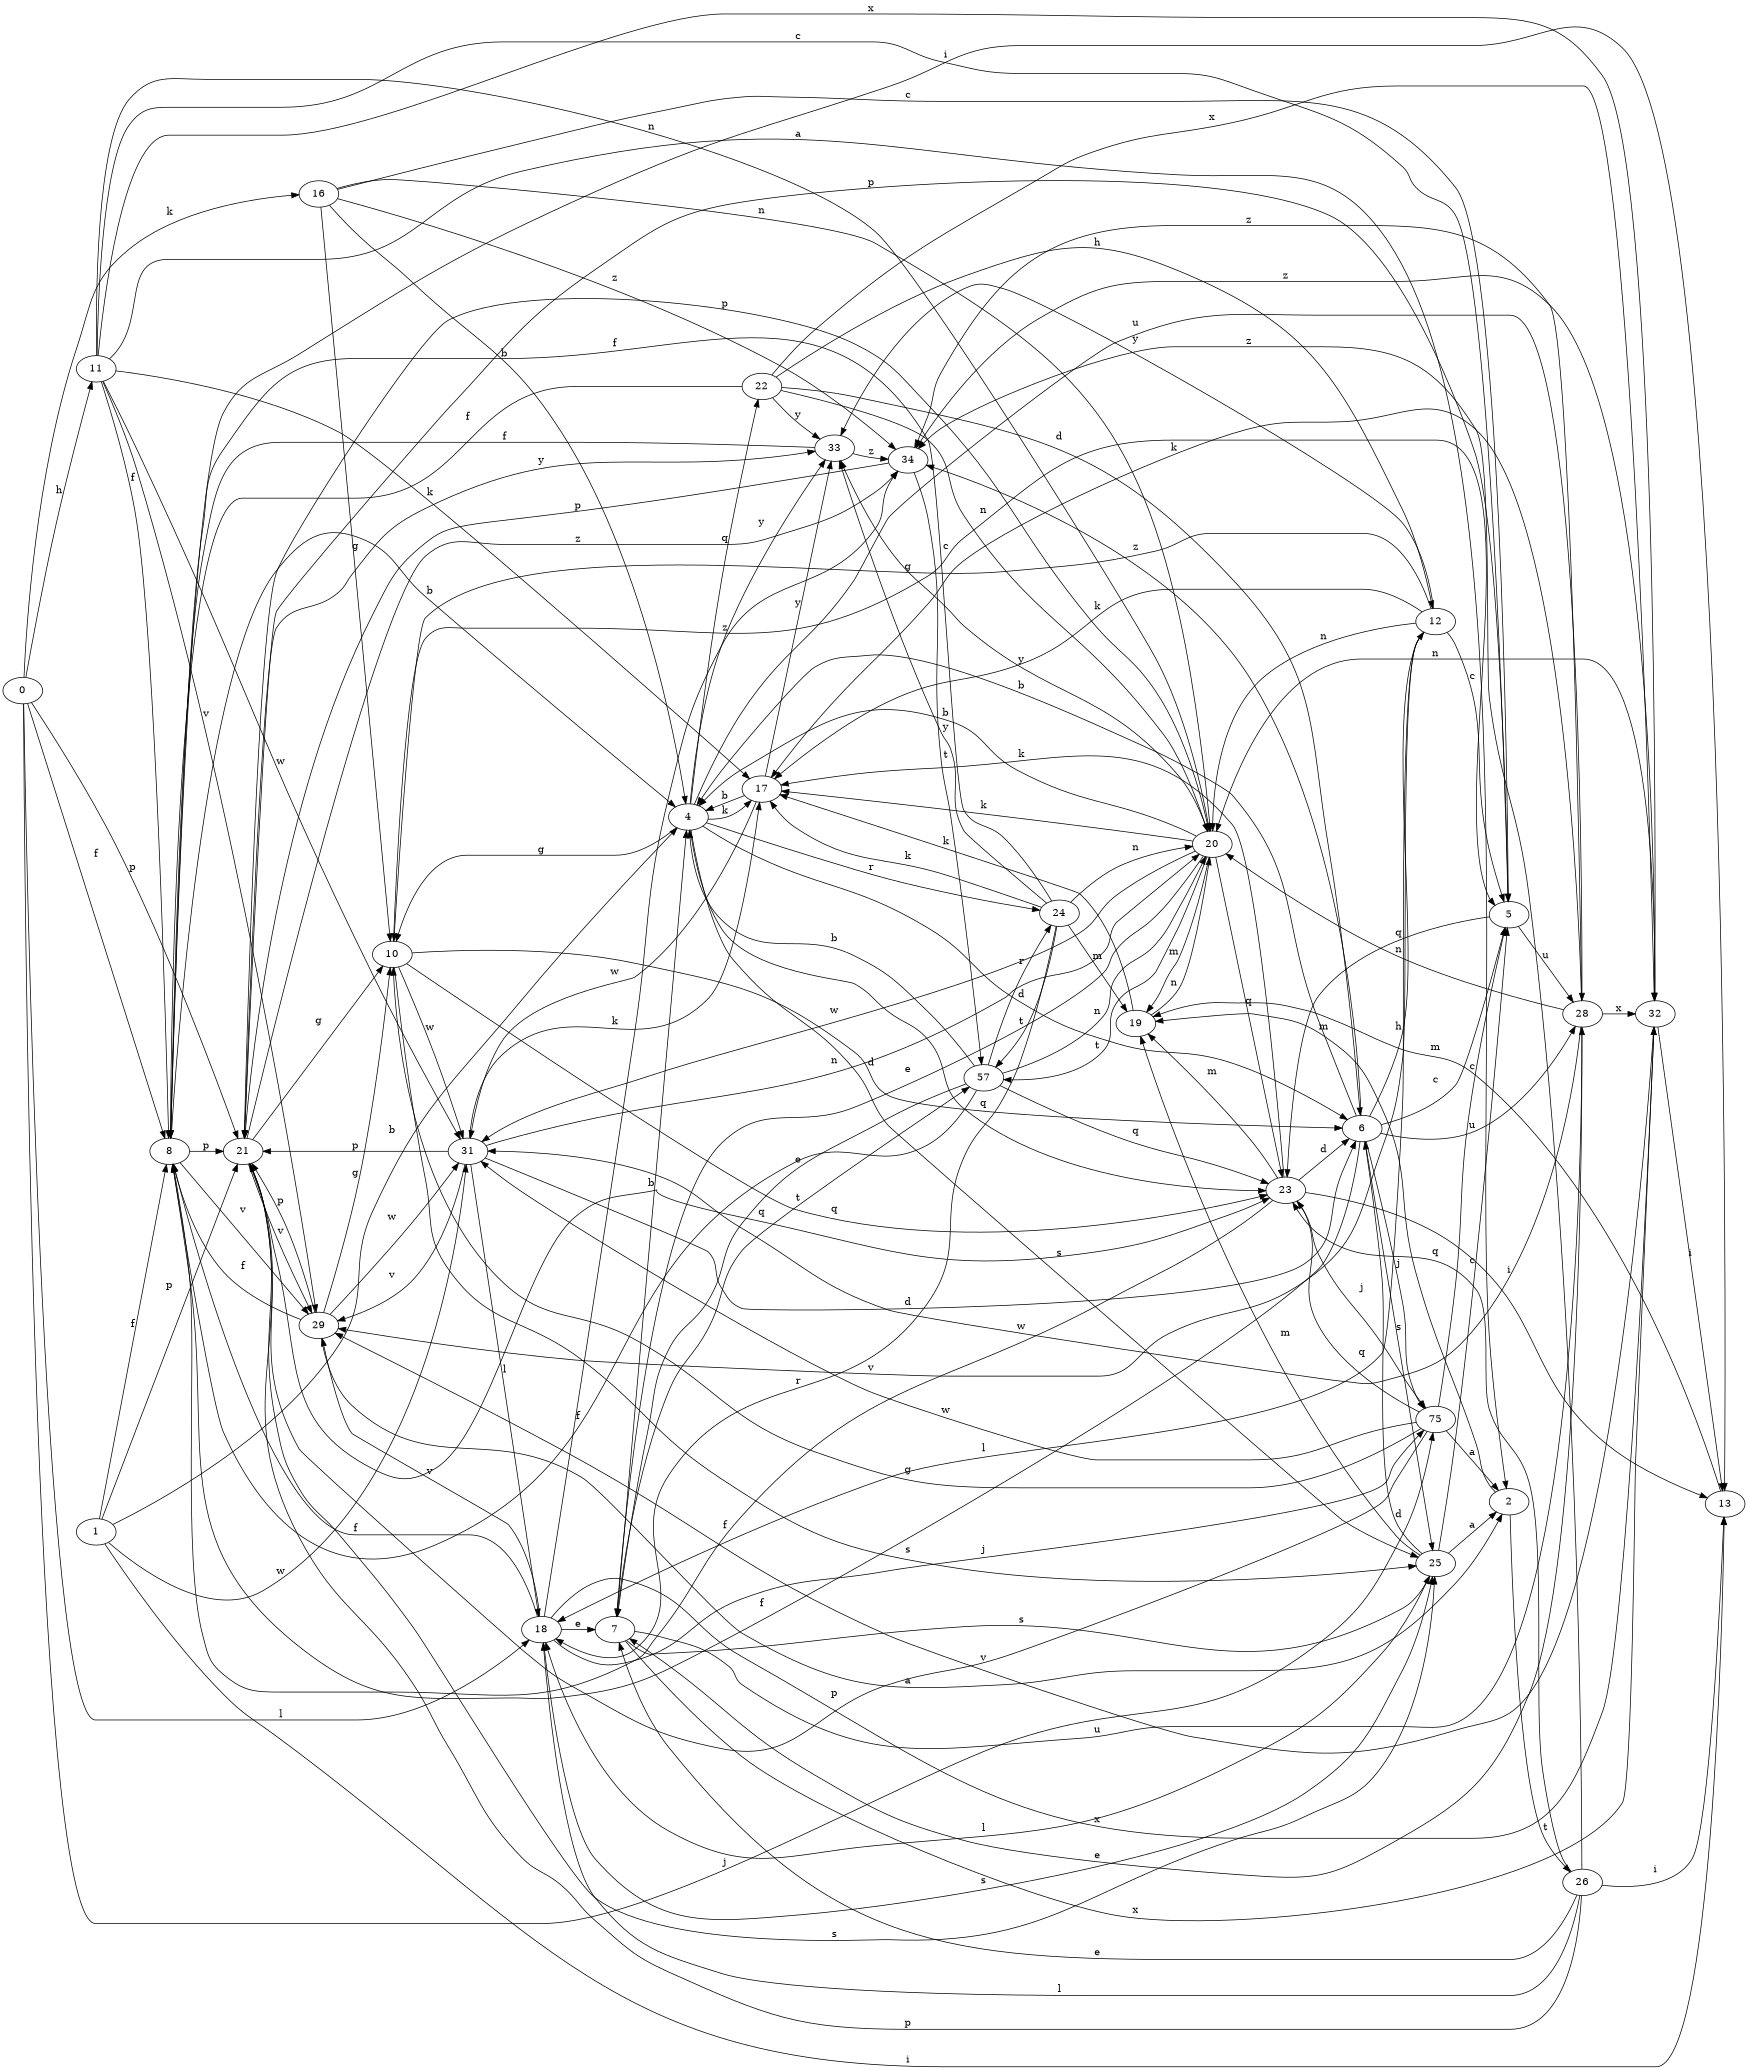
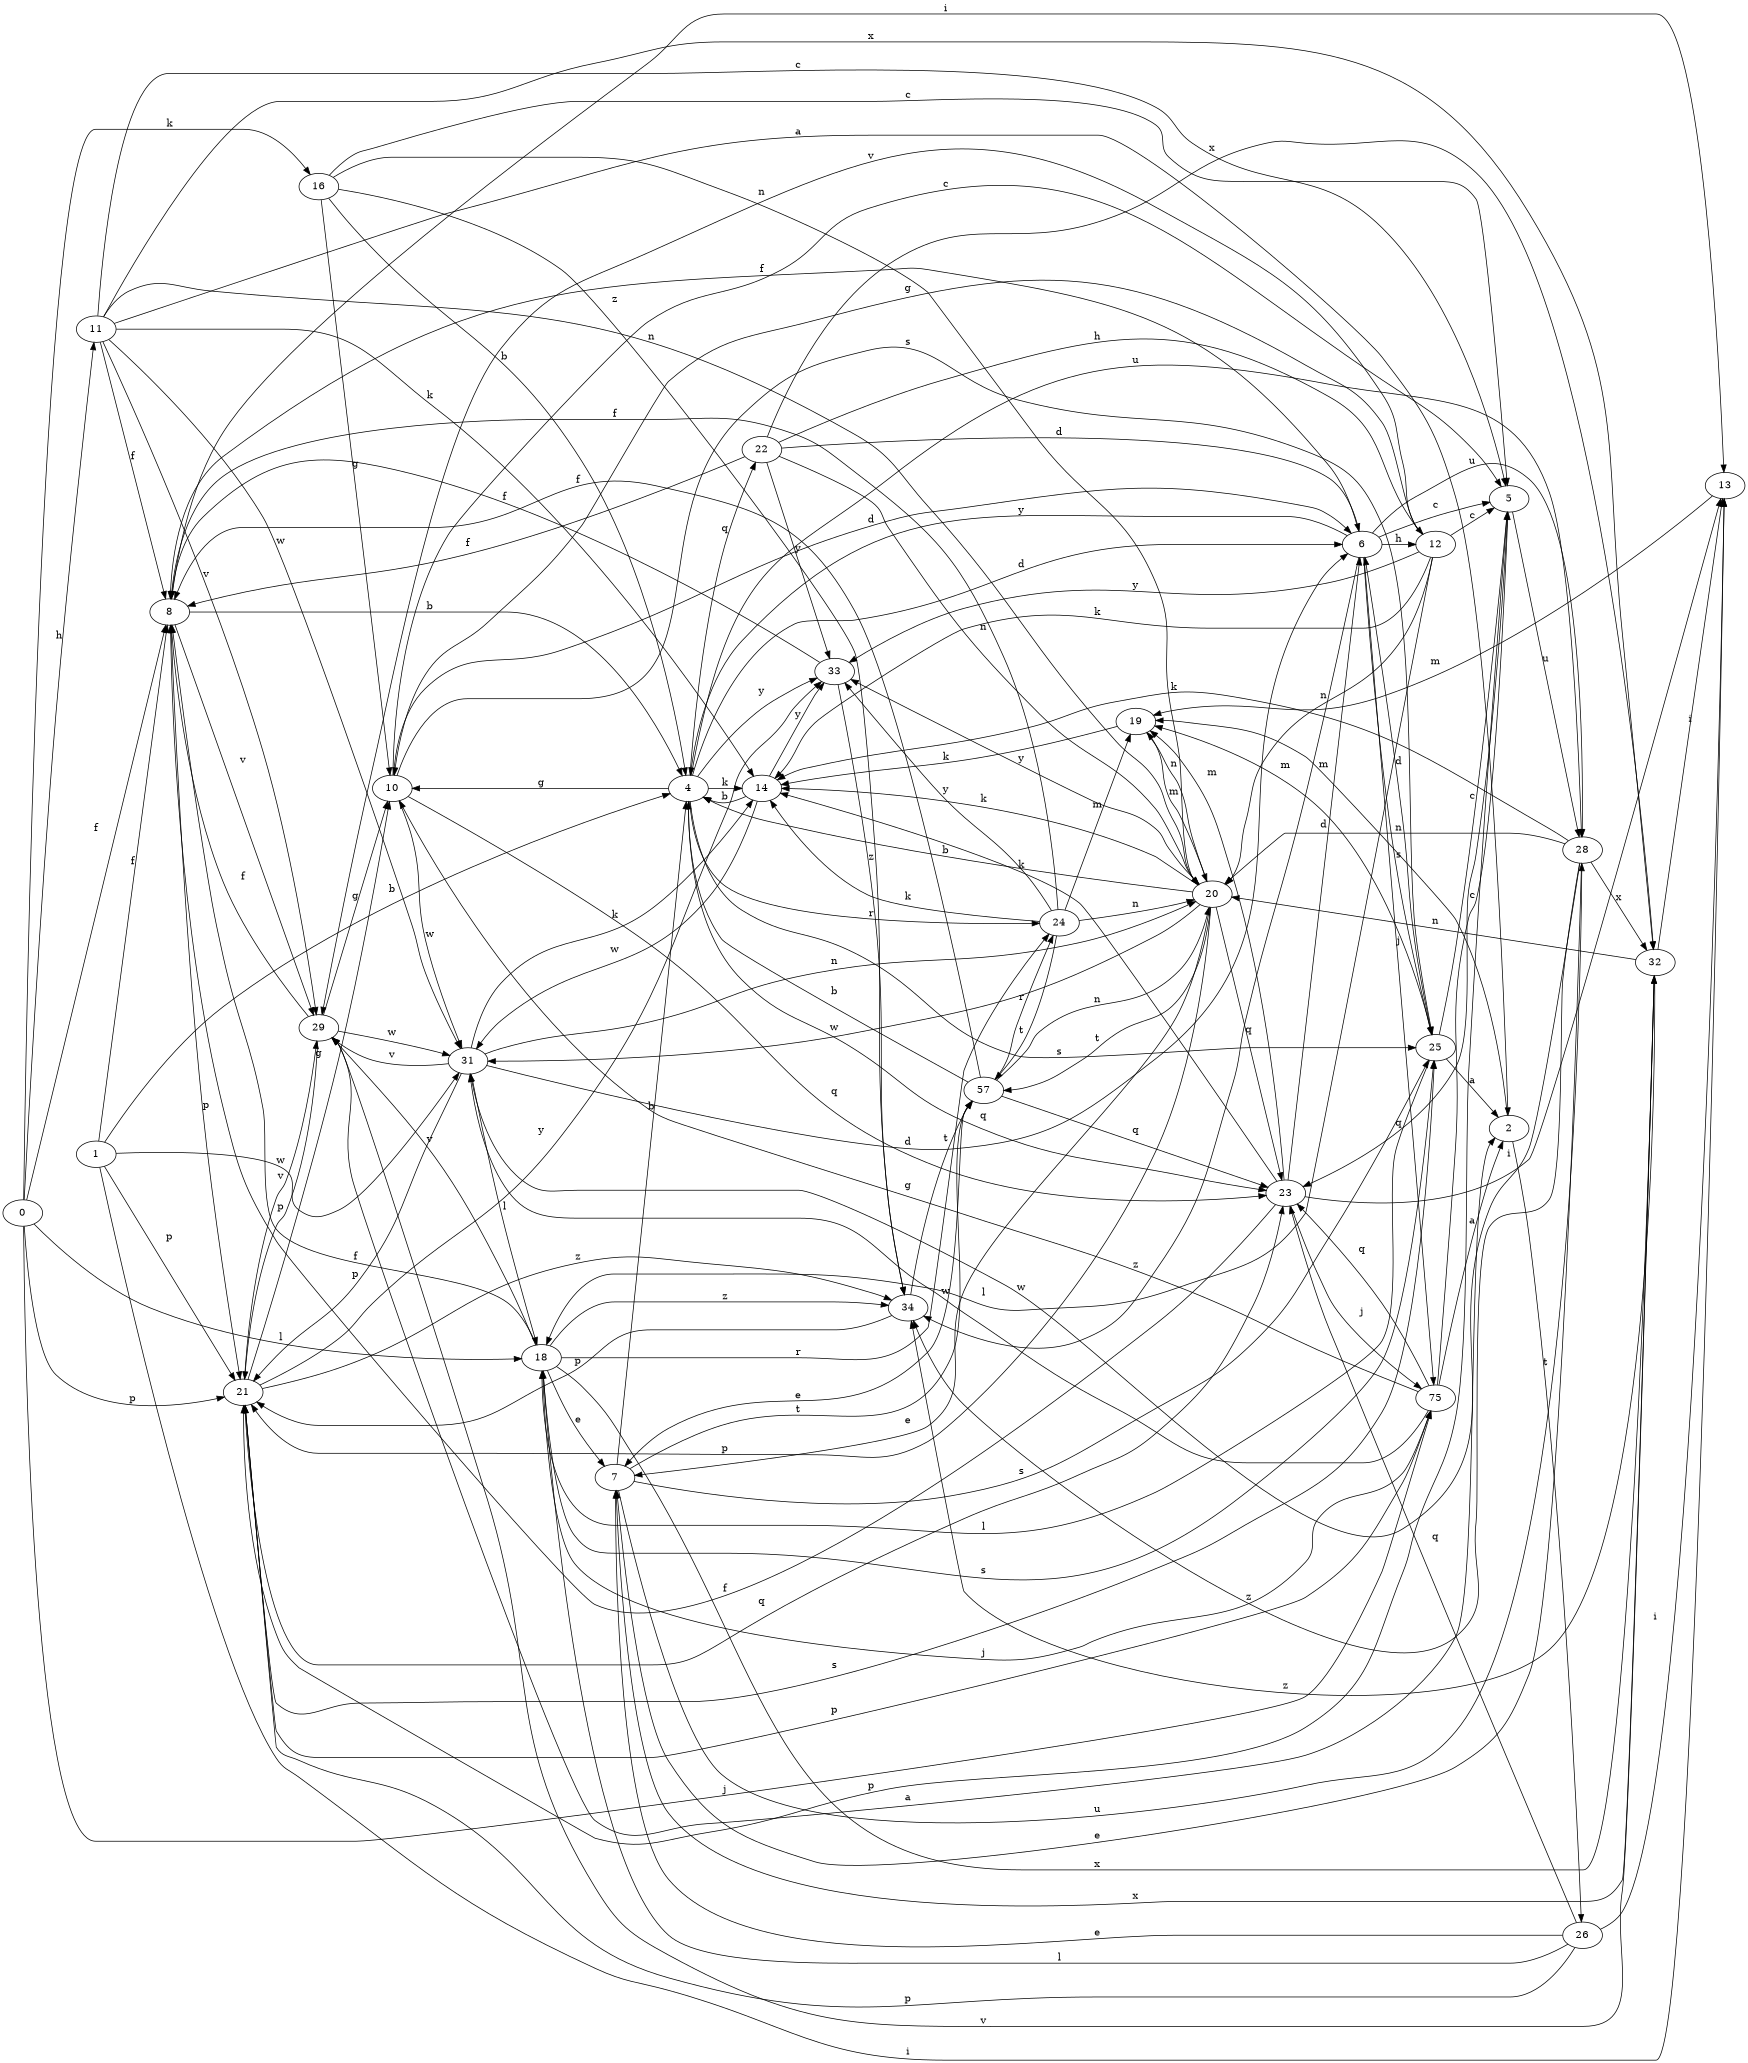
(1022, 686) -> (1022, 510)
(762, 789) -> (762, 788)
(1521, 846) -> none
(863, 1362) -> (931, 1309)
